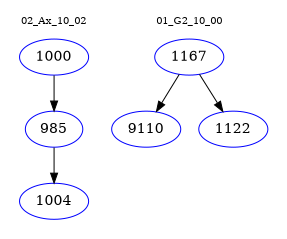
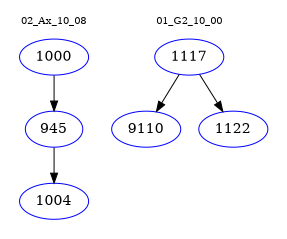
(54, 22) -> (54, 22)
(189, 57) -> (189, 57)
(54, 129) -> (54, 129)
